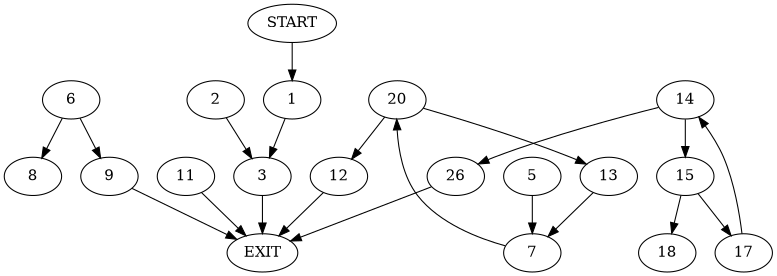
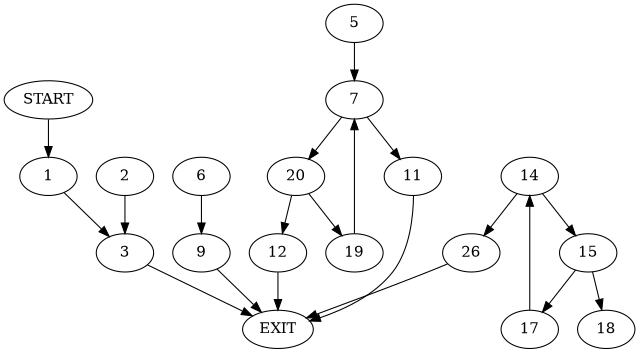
none -> (380, 134)
(33, 176) -> none
(609, 176) -> (354, 253)
